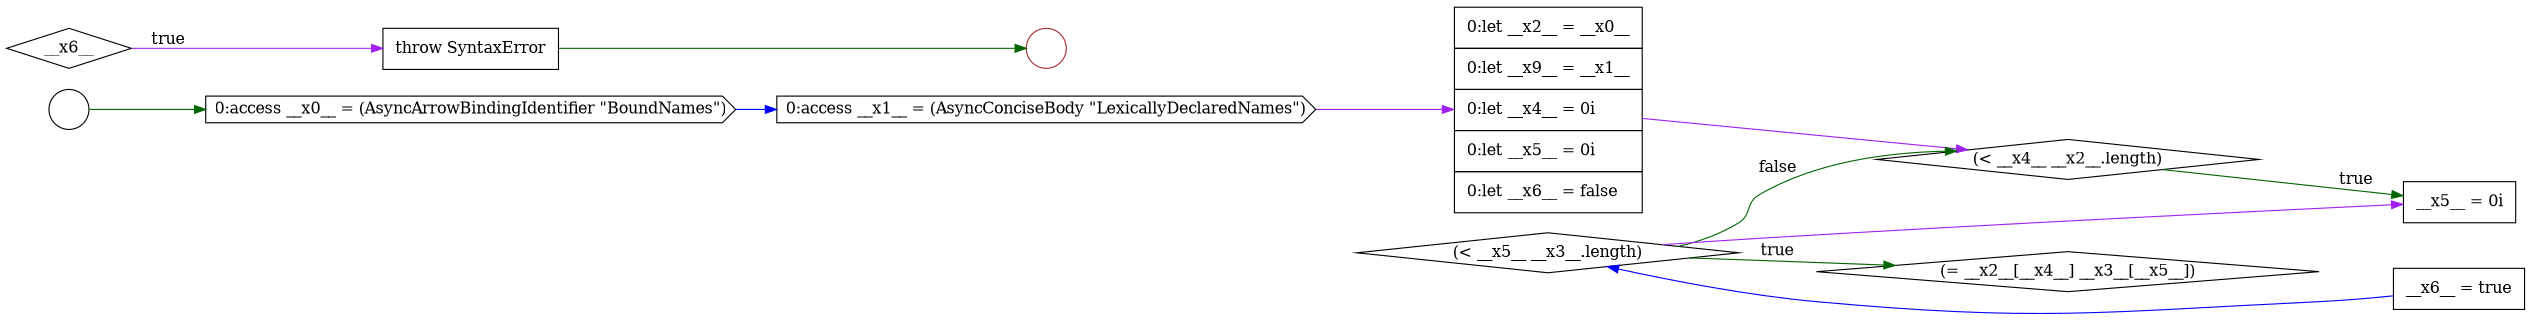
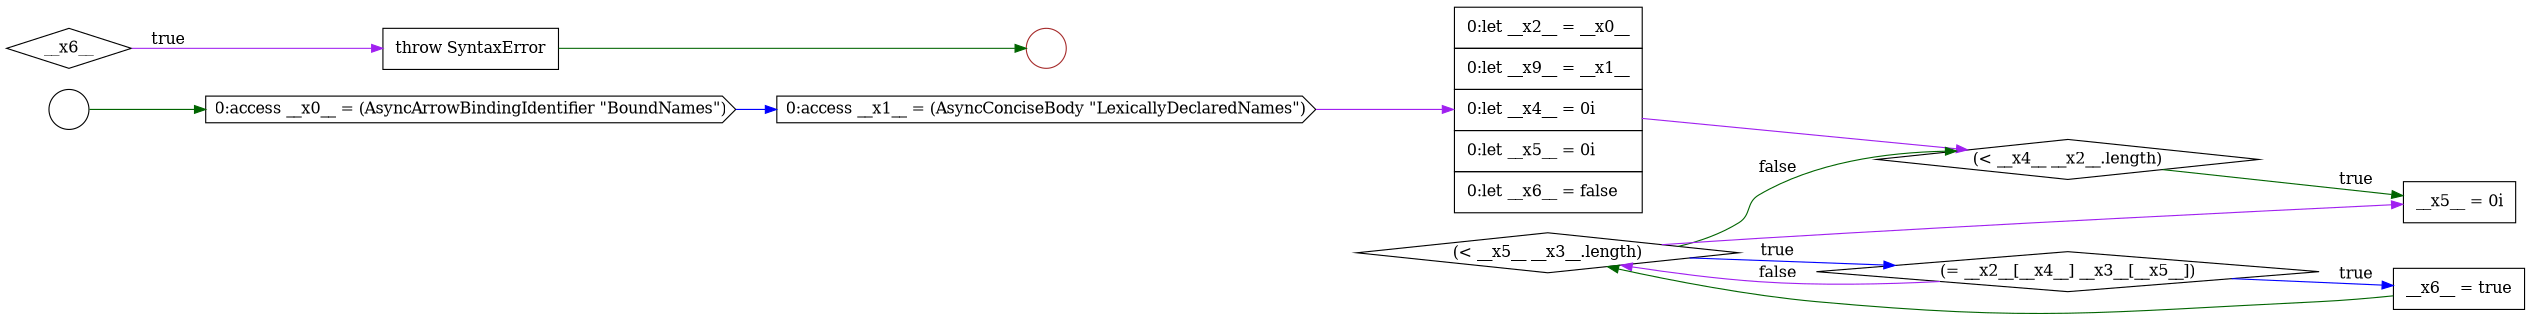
(1787, 261) -> (1787, 261)
none -> (2307, 282)
none -> (1786, 283)
(2005, 313) -> (2005, 313)
